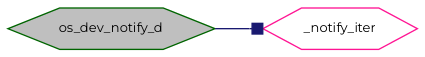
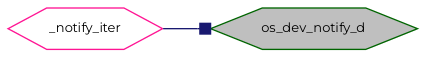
(232, 29) -> (180, 29)
